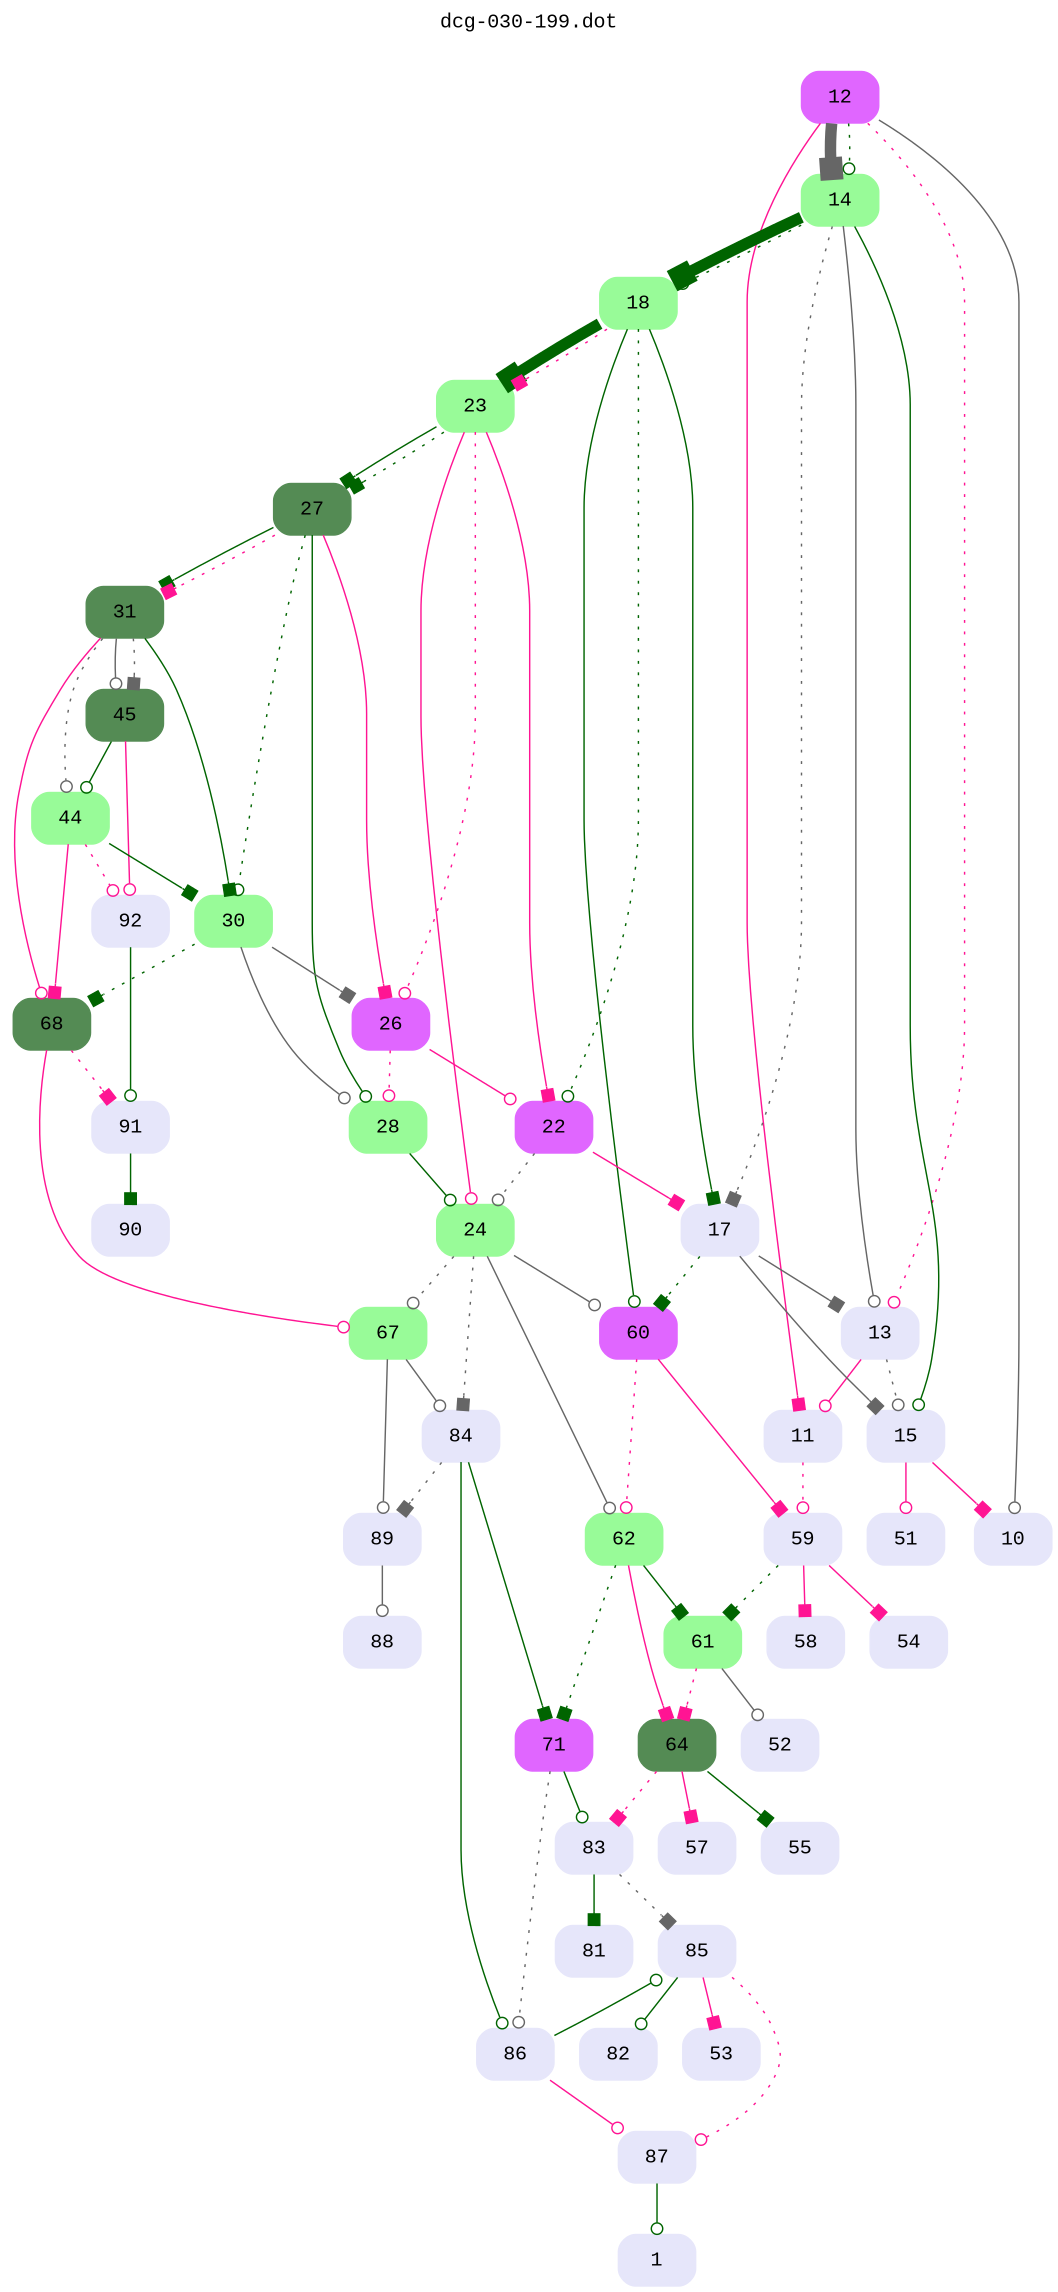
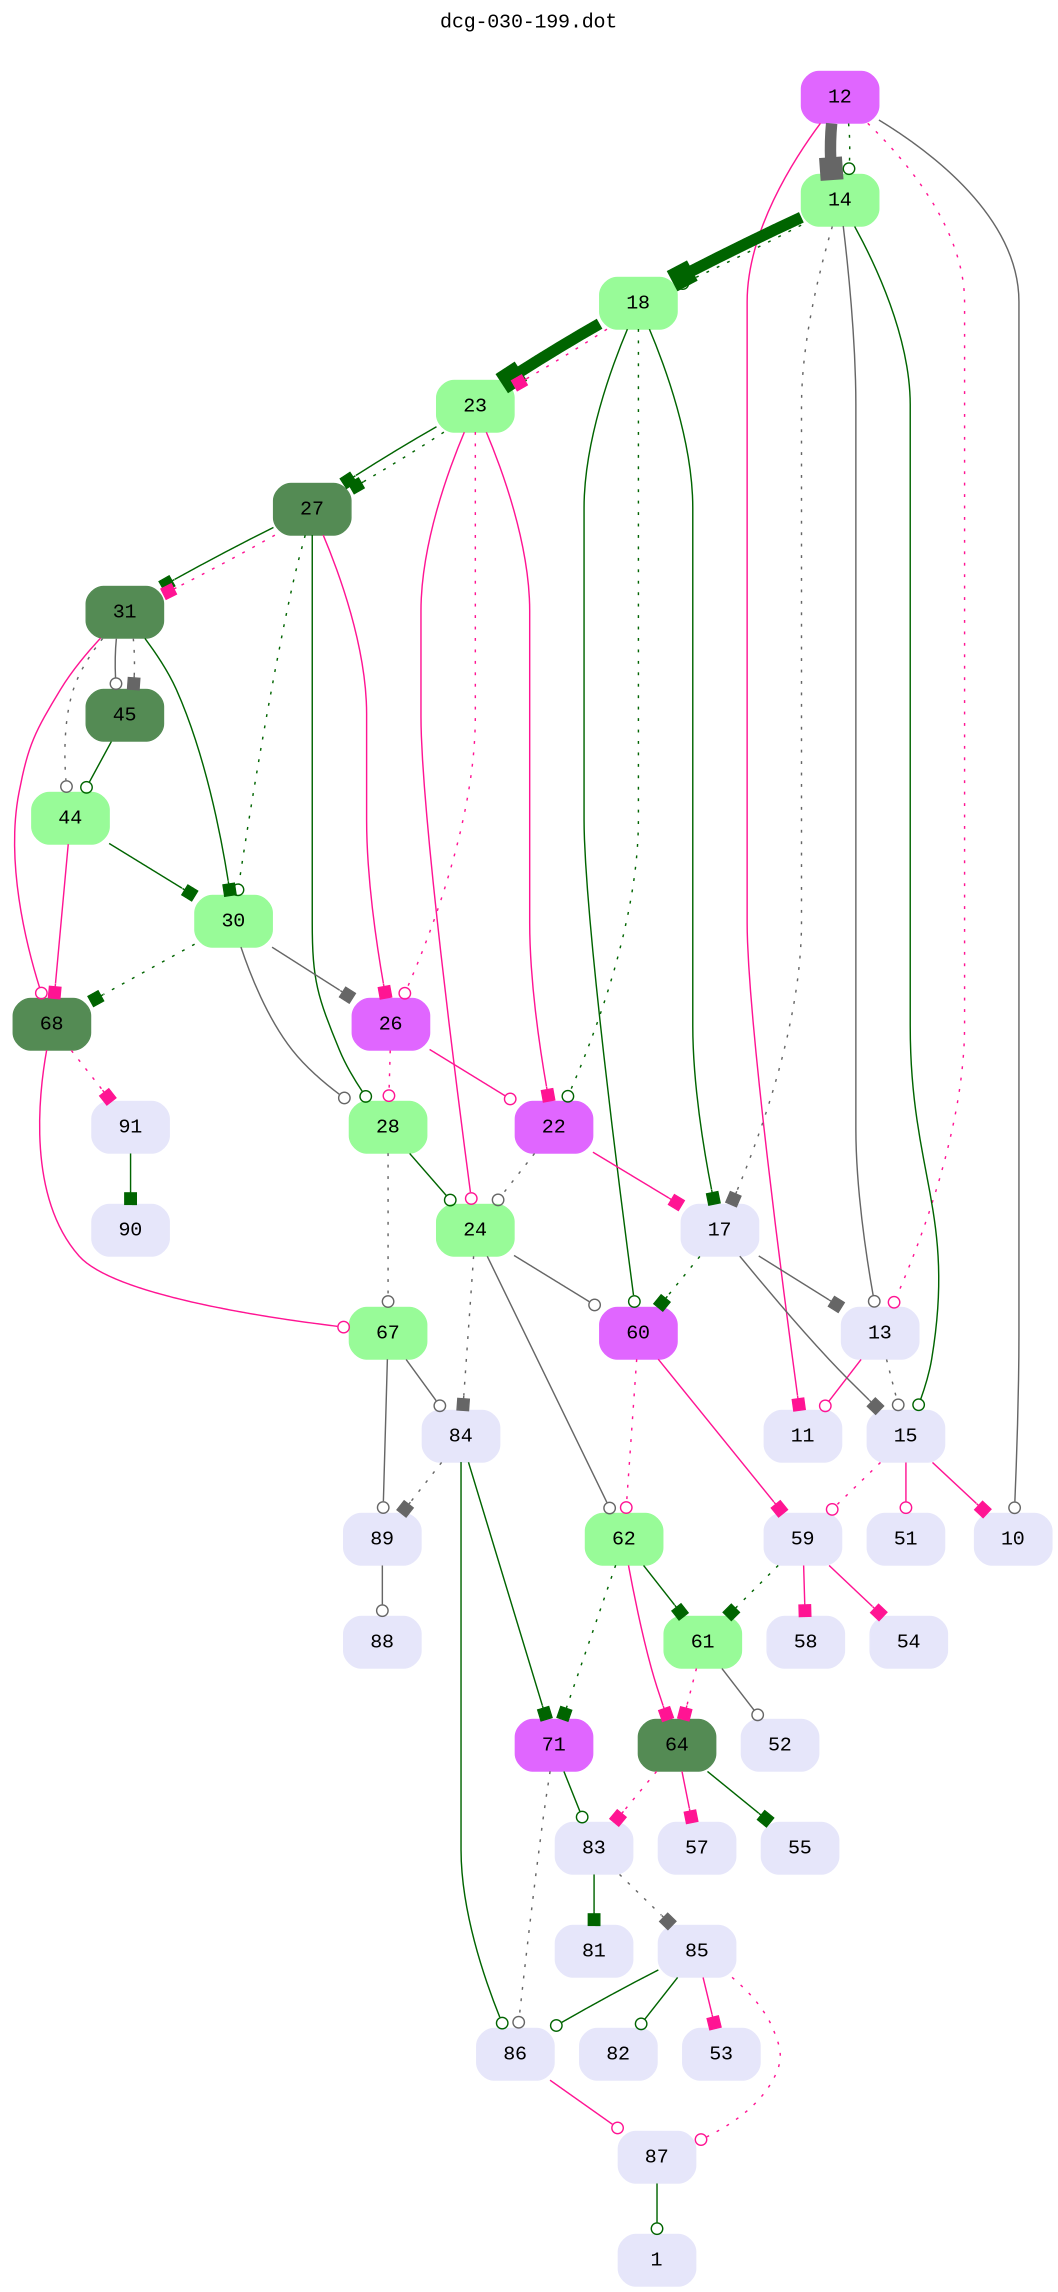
(131, 921) -> none
(435, 1278) -> (388, 1224)
(803, 1482) -> (859, 1484)
(603, 2010) -> (610, 1996)
